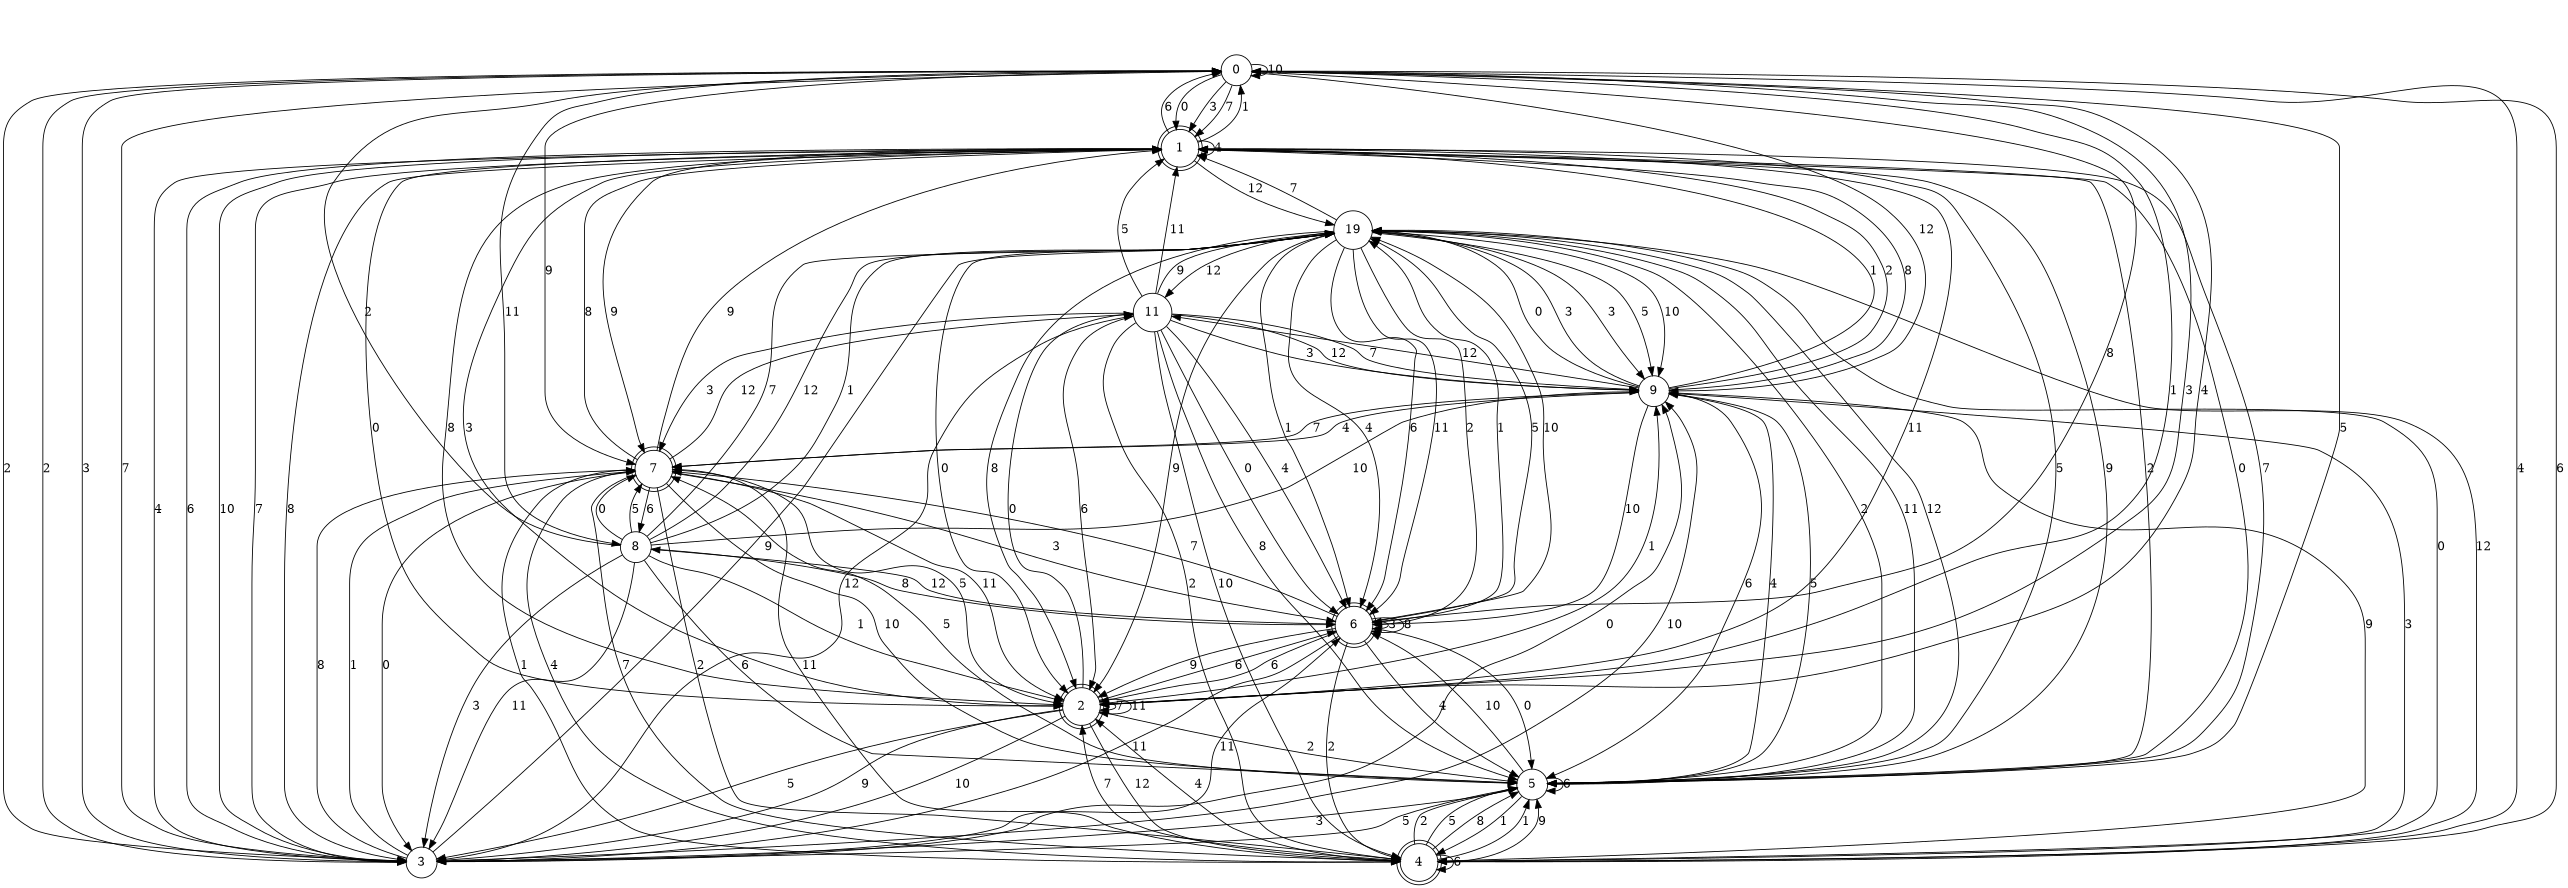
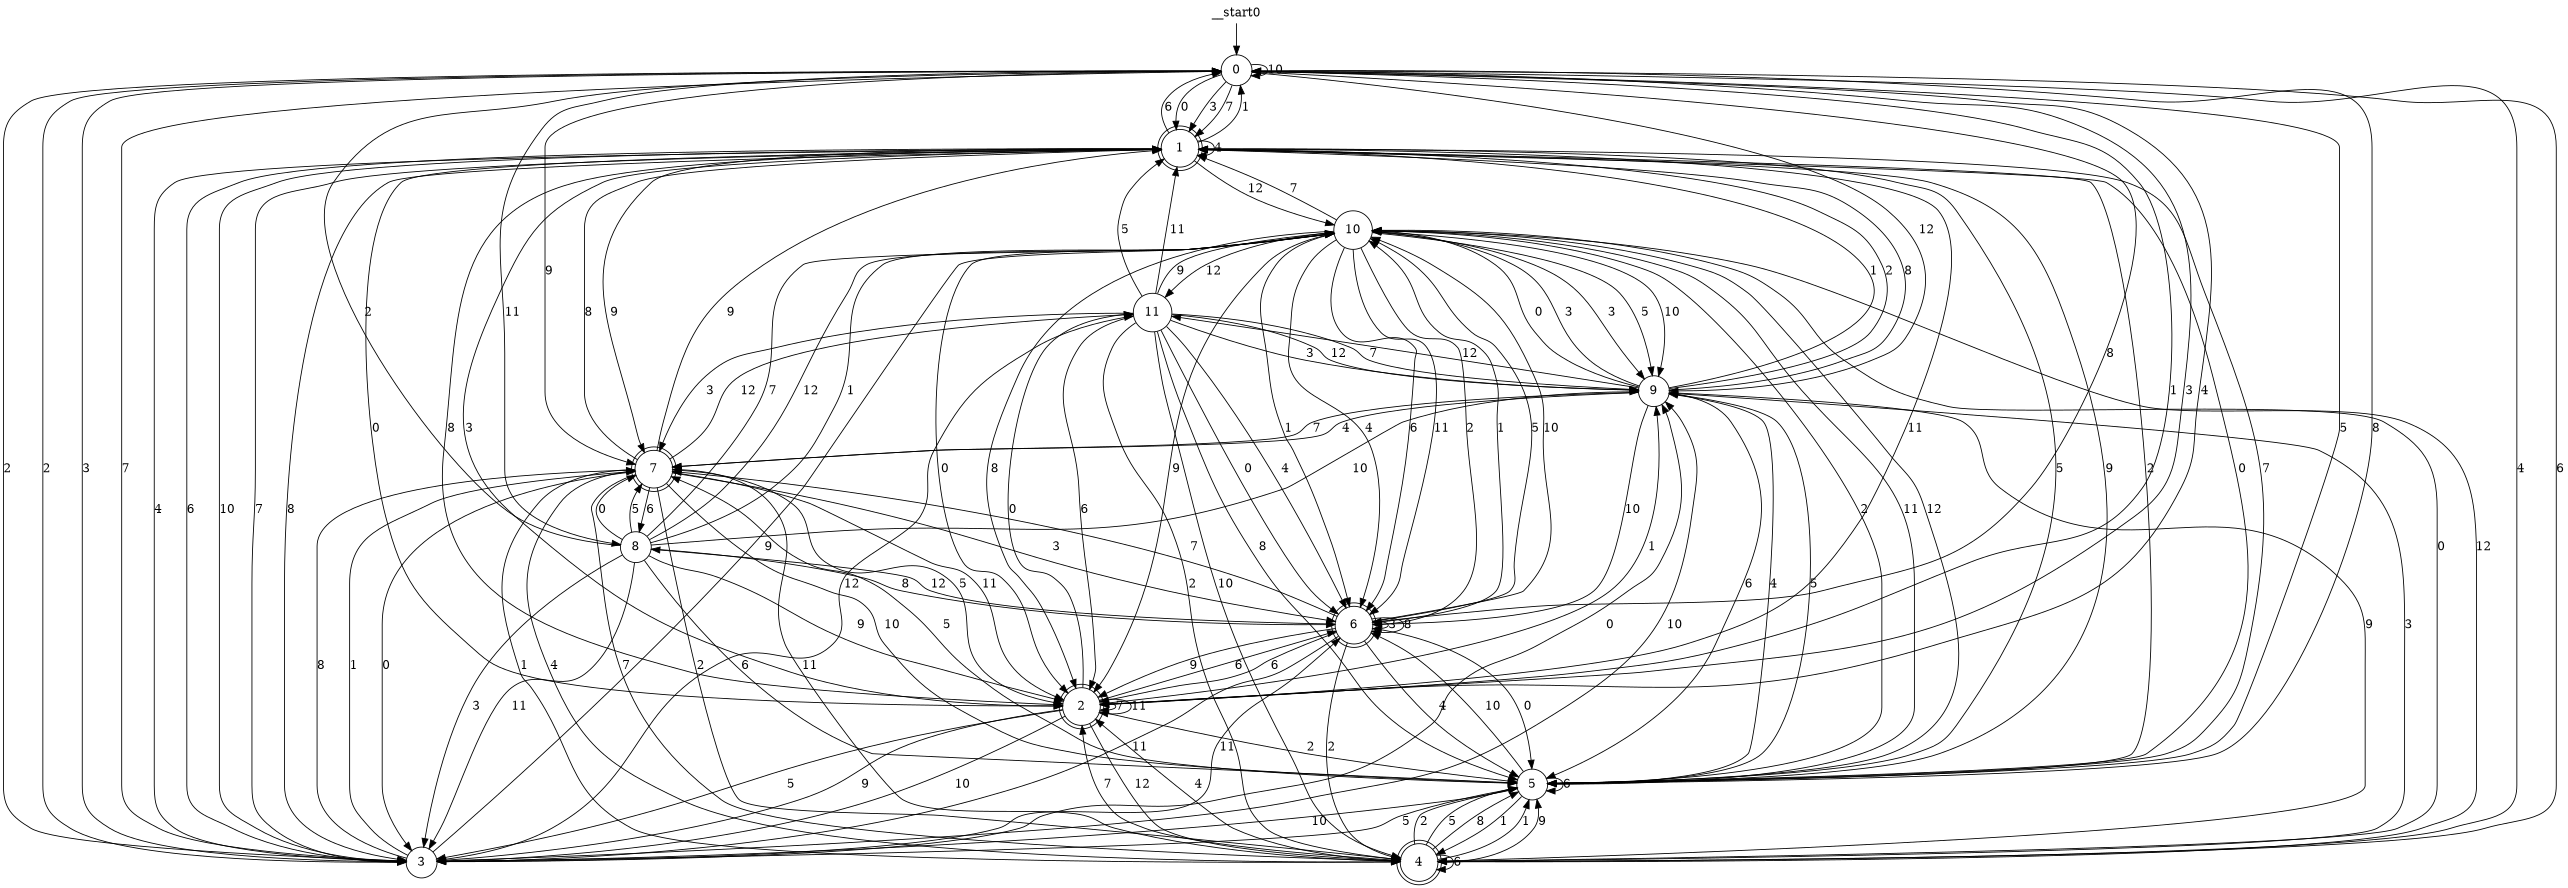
none -> (1237, 13)
(1353, 230) -> (1353, 230)
none -> (2372, 235)
(861, 625) -> (861, 625)
(1320, 822) -> (1320, 822)
